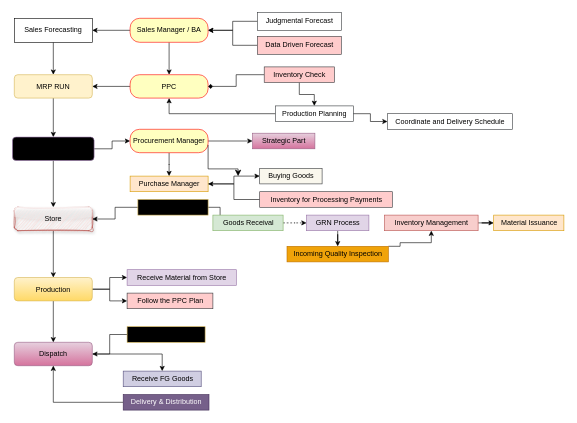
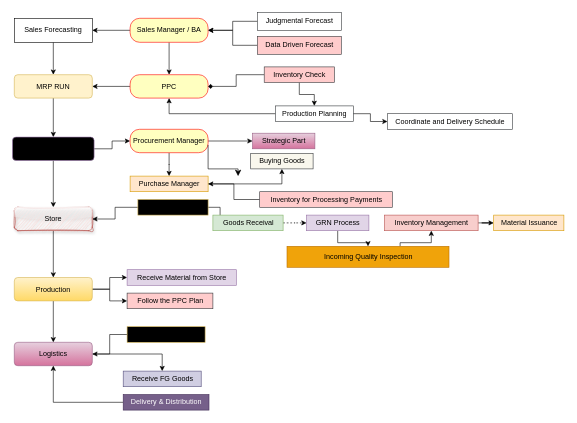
(291, 176) -> (282, 161)
(338, 254) -> (368, 257)
(53, 354) -> (53, 354)
